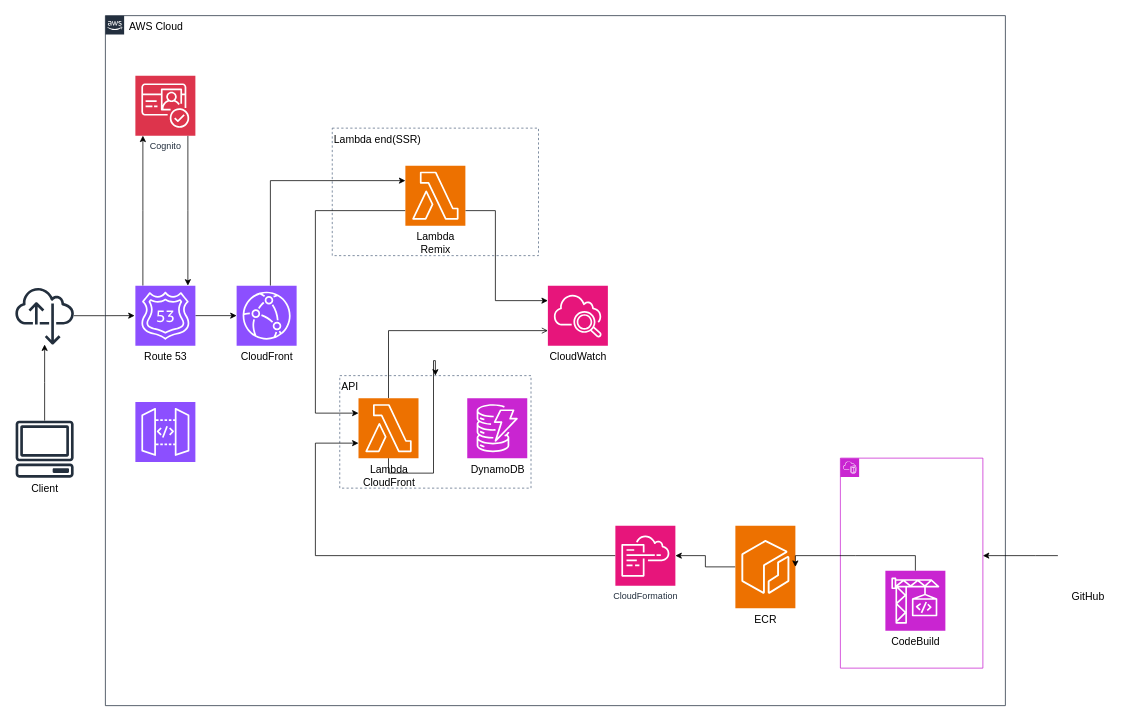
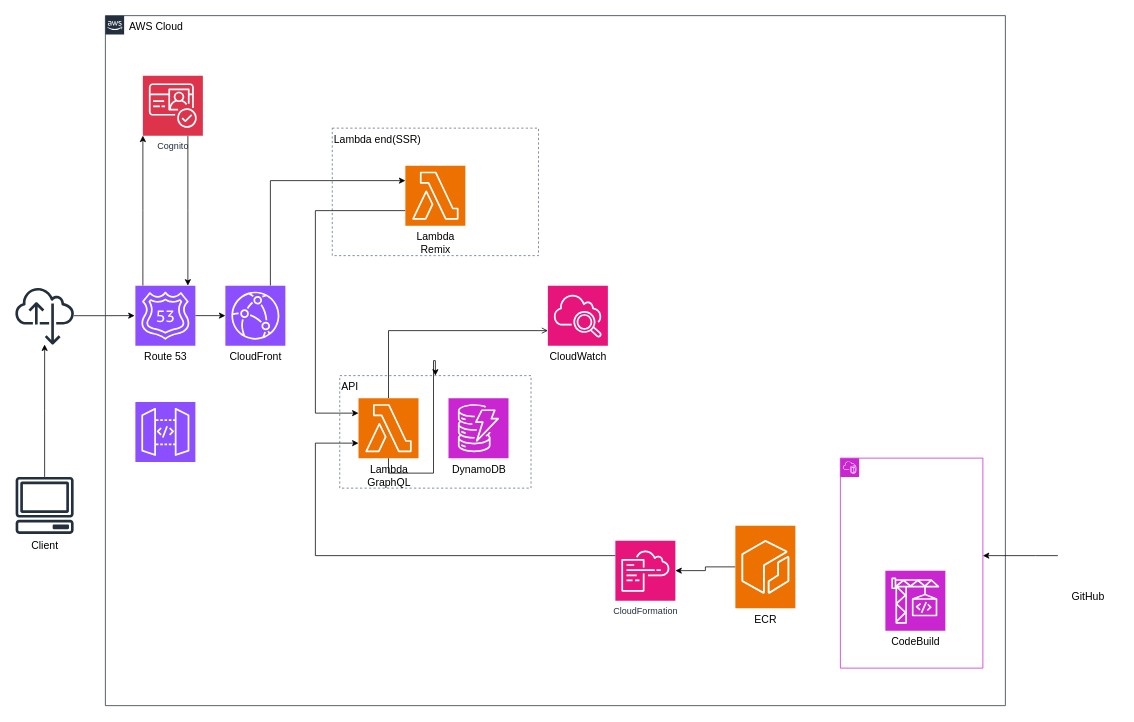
(165, 105) -> (173, 105)
(495, 263) -> none
(267, 315) -> (255, 315)
(497, 428) -> (479, 428)
(45, 449) -> (45, 505)
(389, 476) -> (389, 476)
(645, 555) -> (645, 570)
(860, 555) -> none
